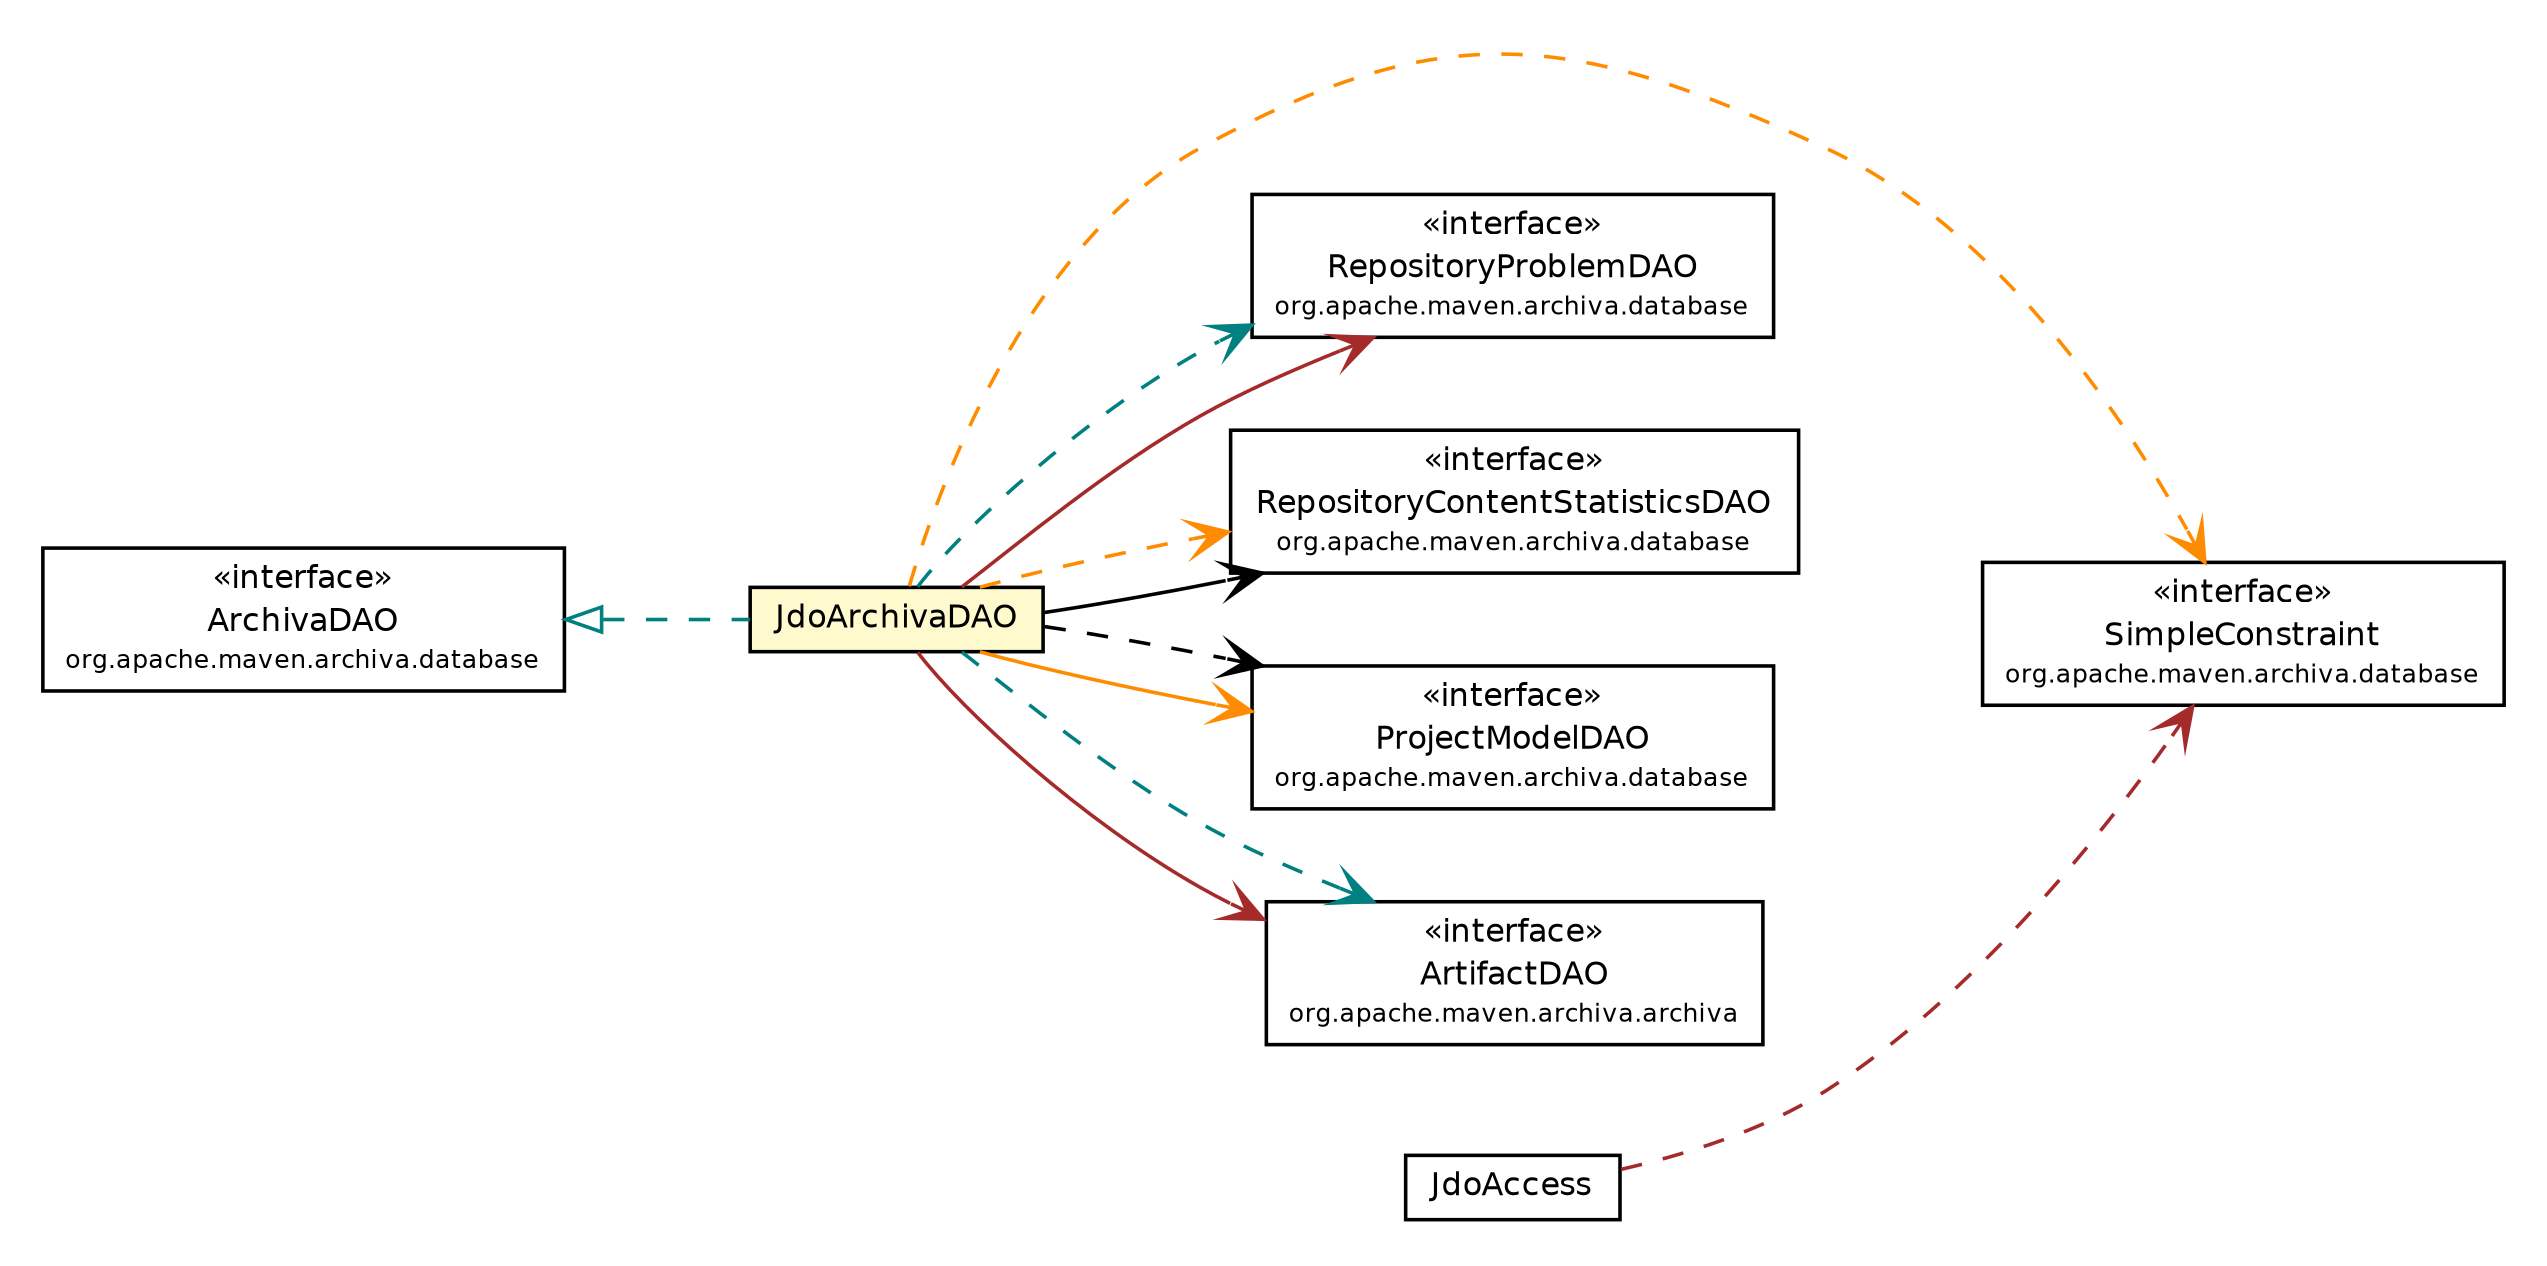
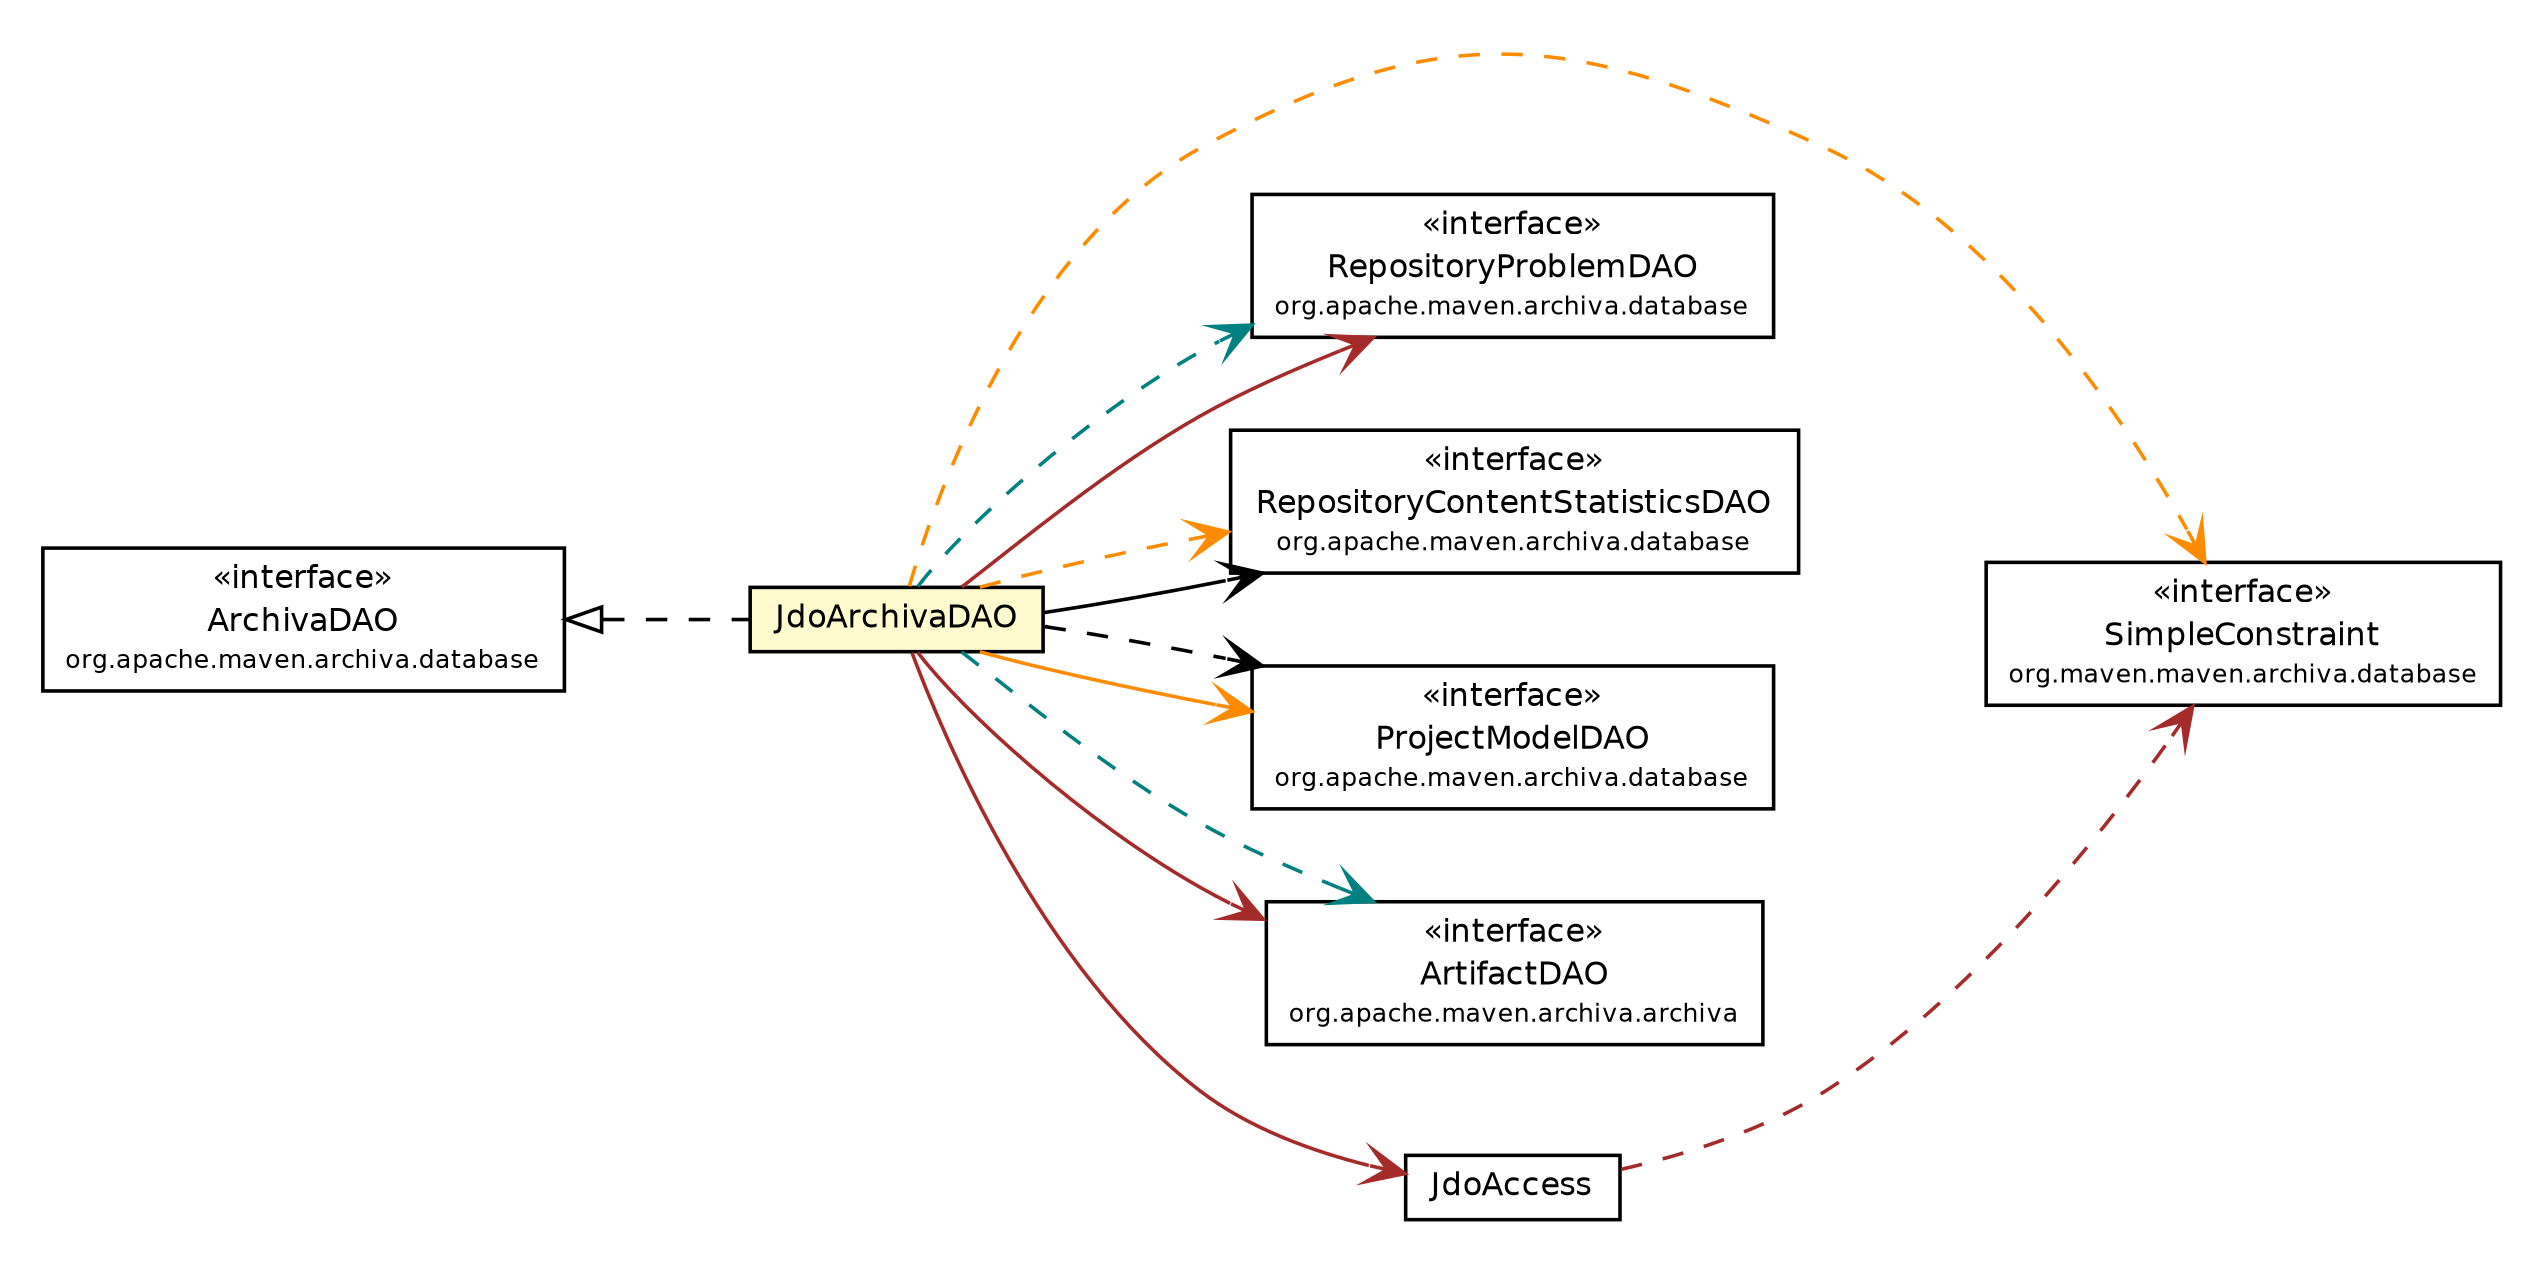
(676, 620) -> (676, 620)
(2243, 675) -> (2243, 675)
none -> (1081, 967)
